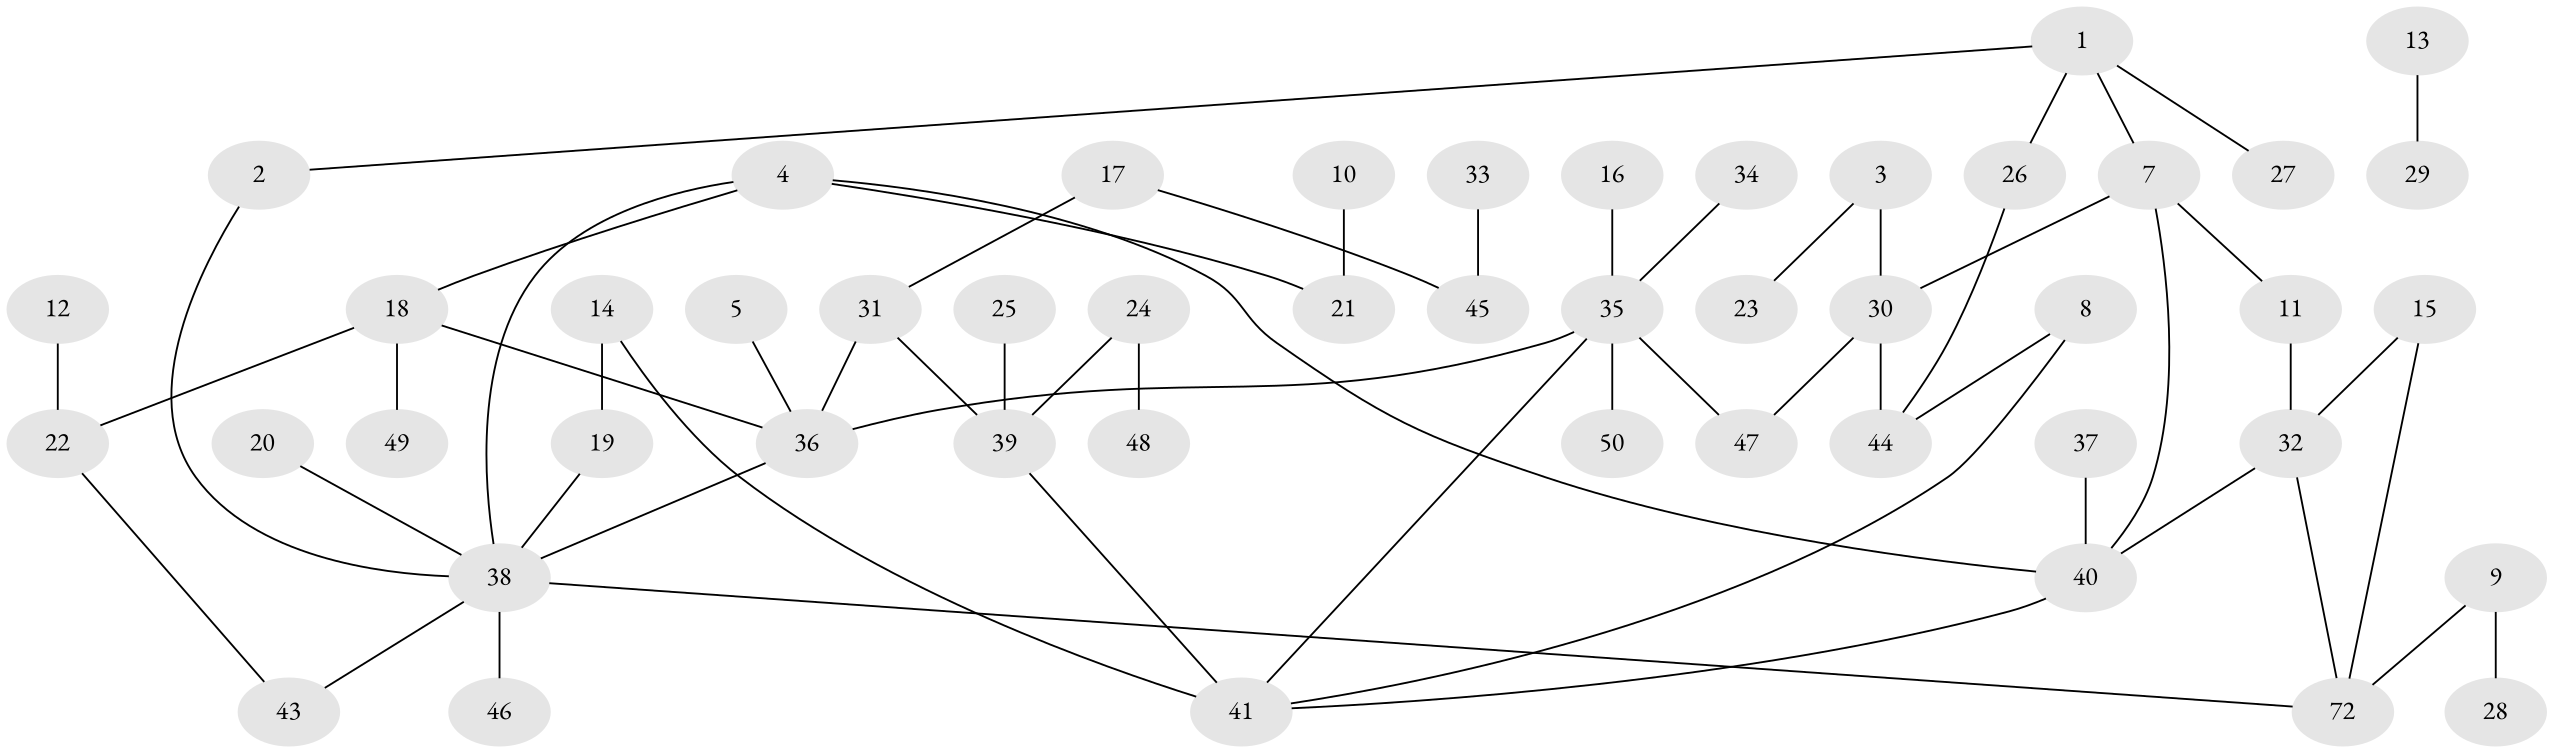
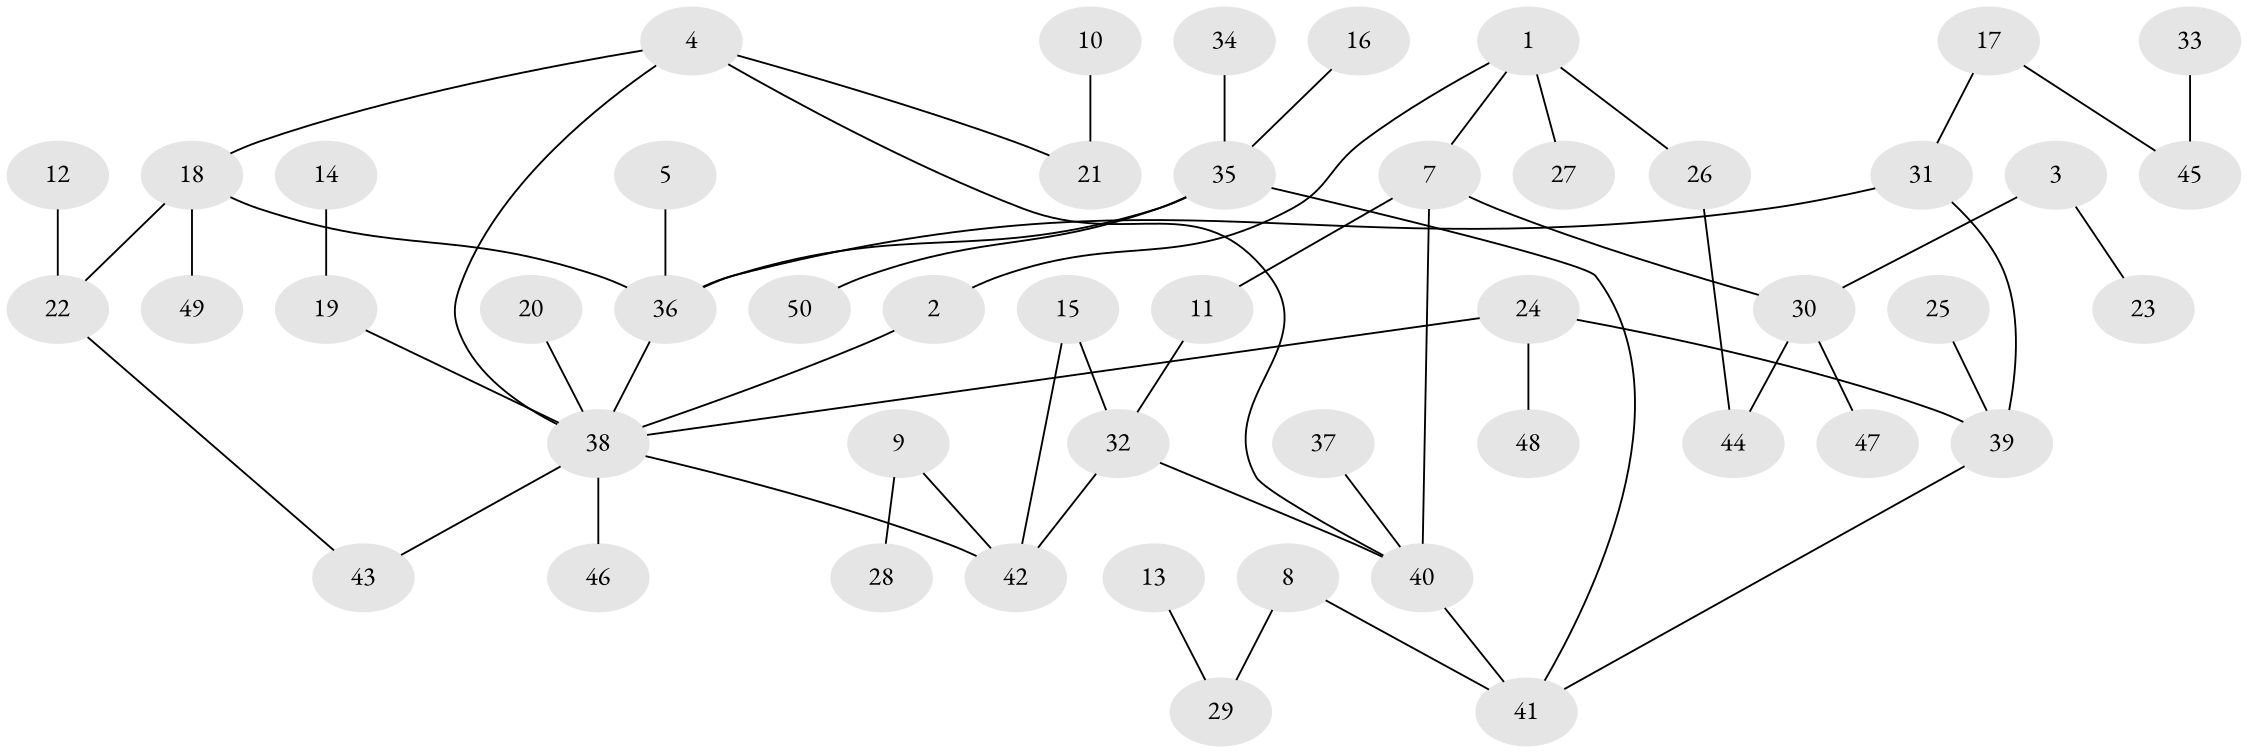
(1679, 376) -> none
(1983, 377) -> (1254, 645)
none -> (1043, 379)
(878, 565) -> none
(2343, 712) -> (1016, 578)
